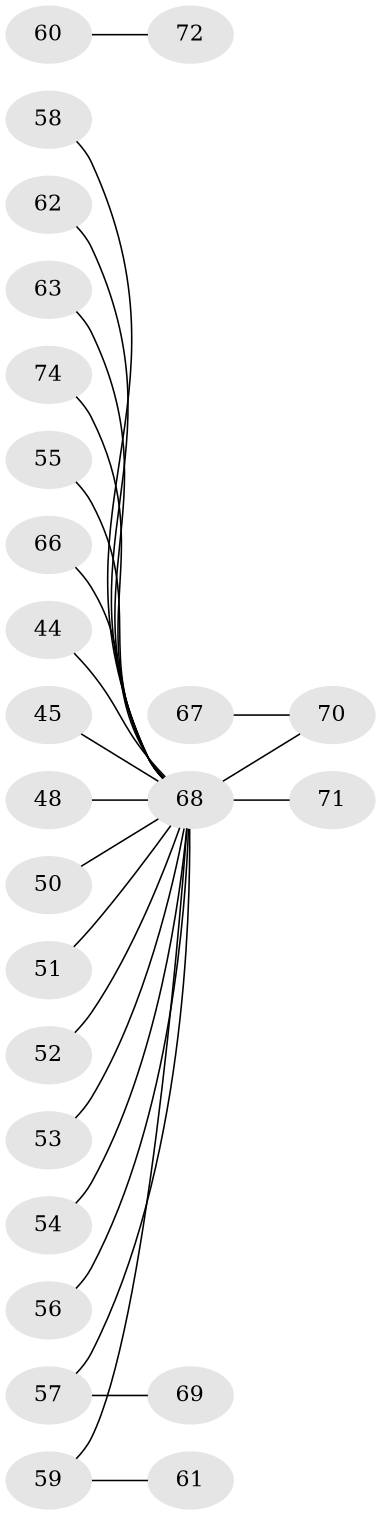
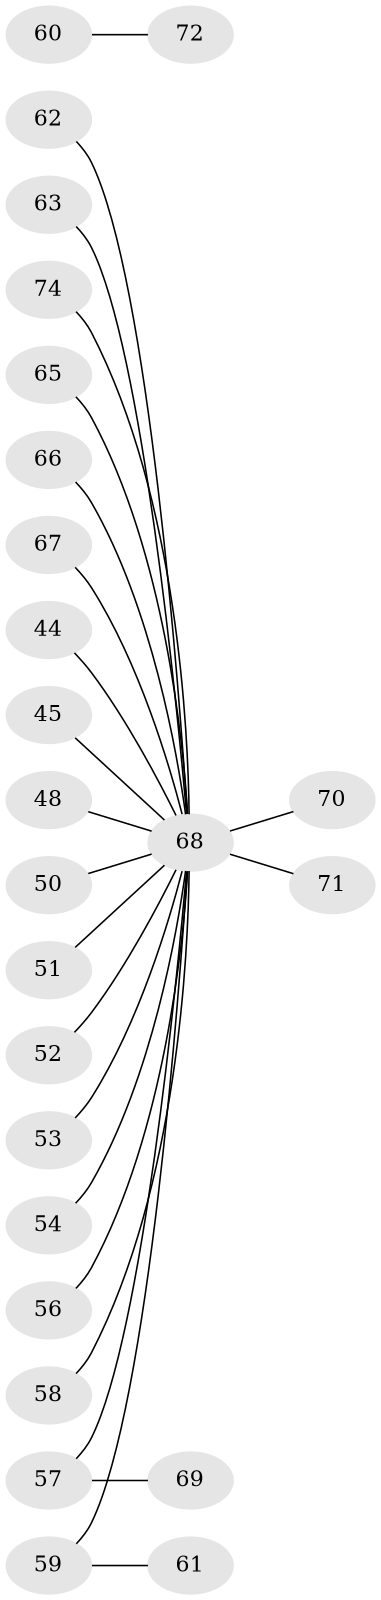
(49, 460) -> (49, 375)
(262, 715) -> (140, 685)
